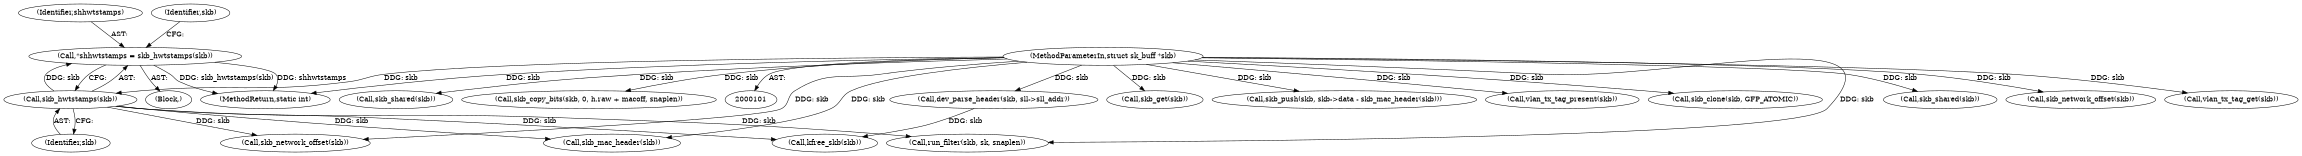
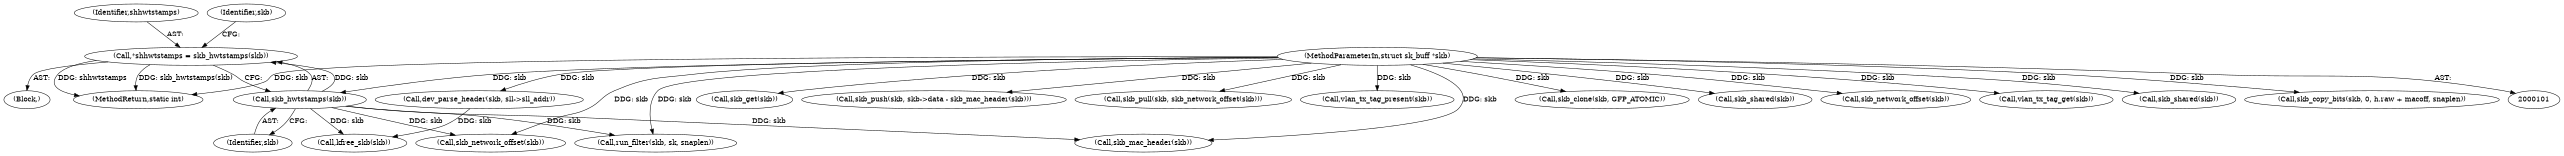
none -> (1183, 100)
